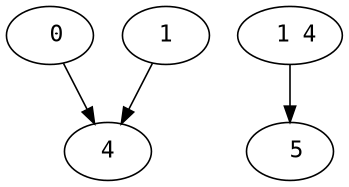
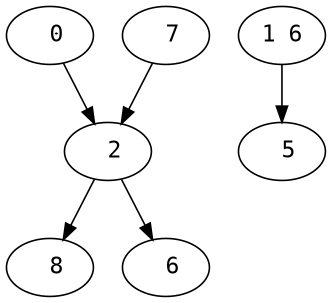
(166, 35) -> (166, 35)
(290, 35) -> (282, 35)
(108, 151) -> (108, 151)
none -> (50, 267)
none -> (166, 267)
